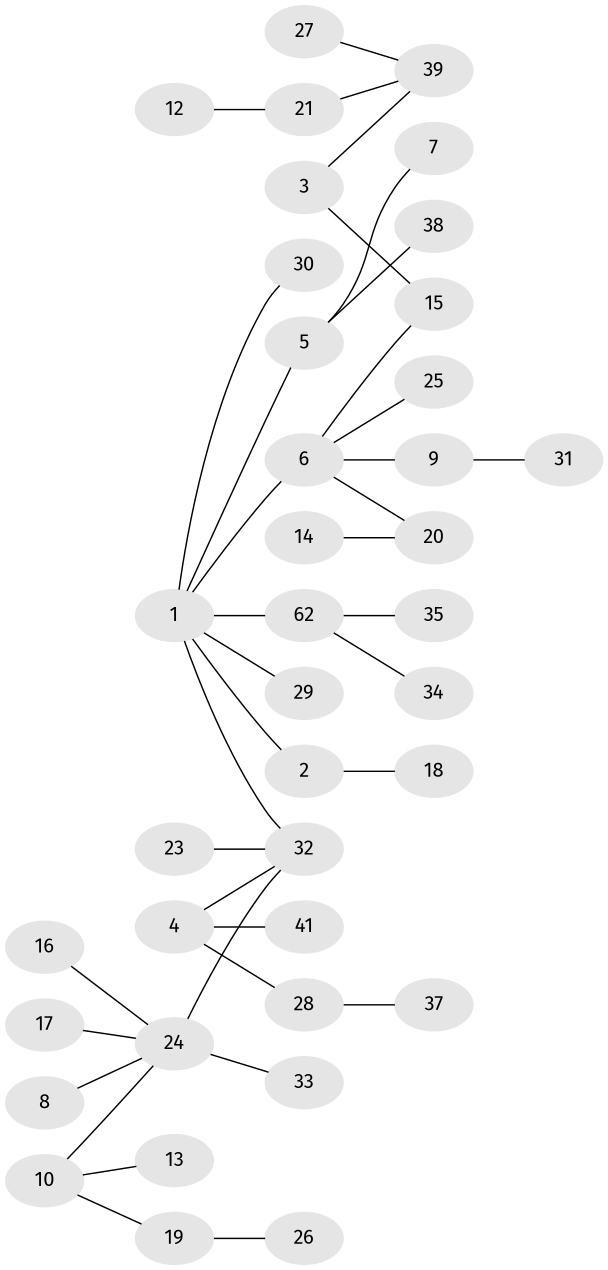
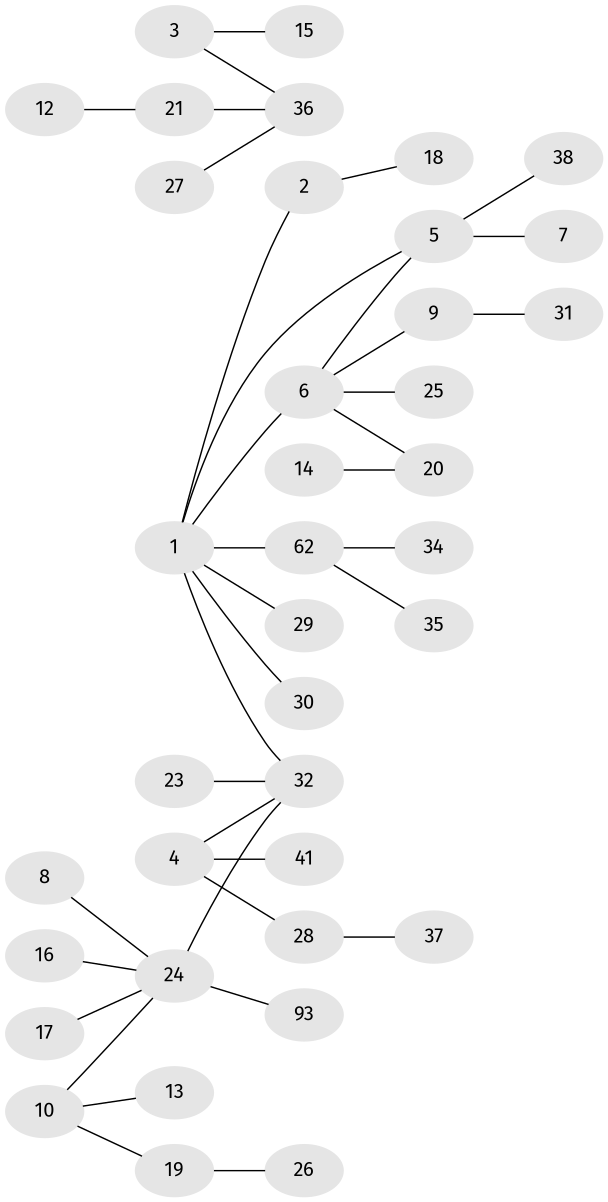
(434, 71) -> (304, 110)
(365, 380) -> (365, 312)
(304, 1083) -> (304, 1015)
